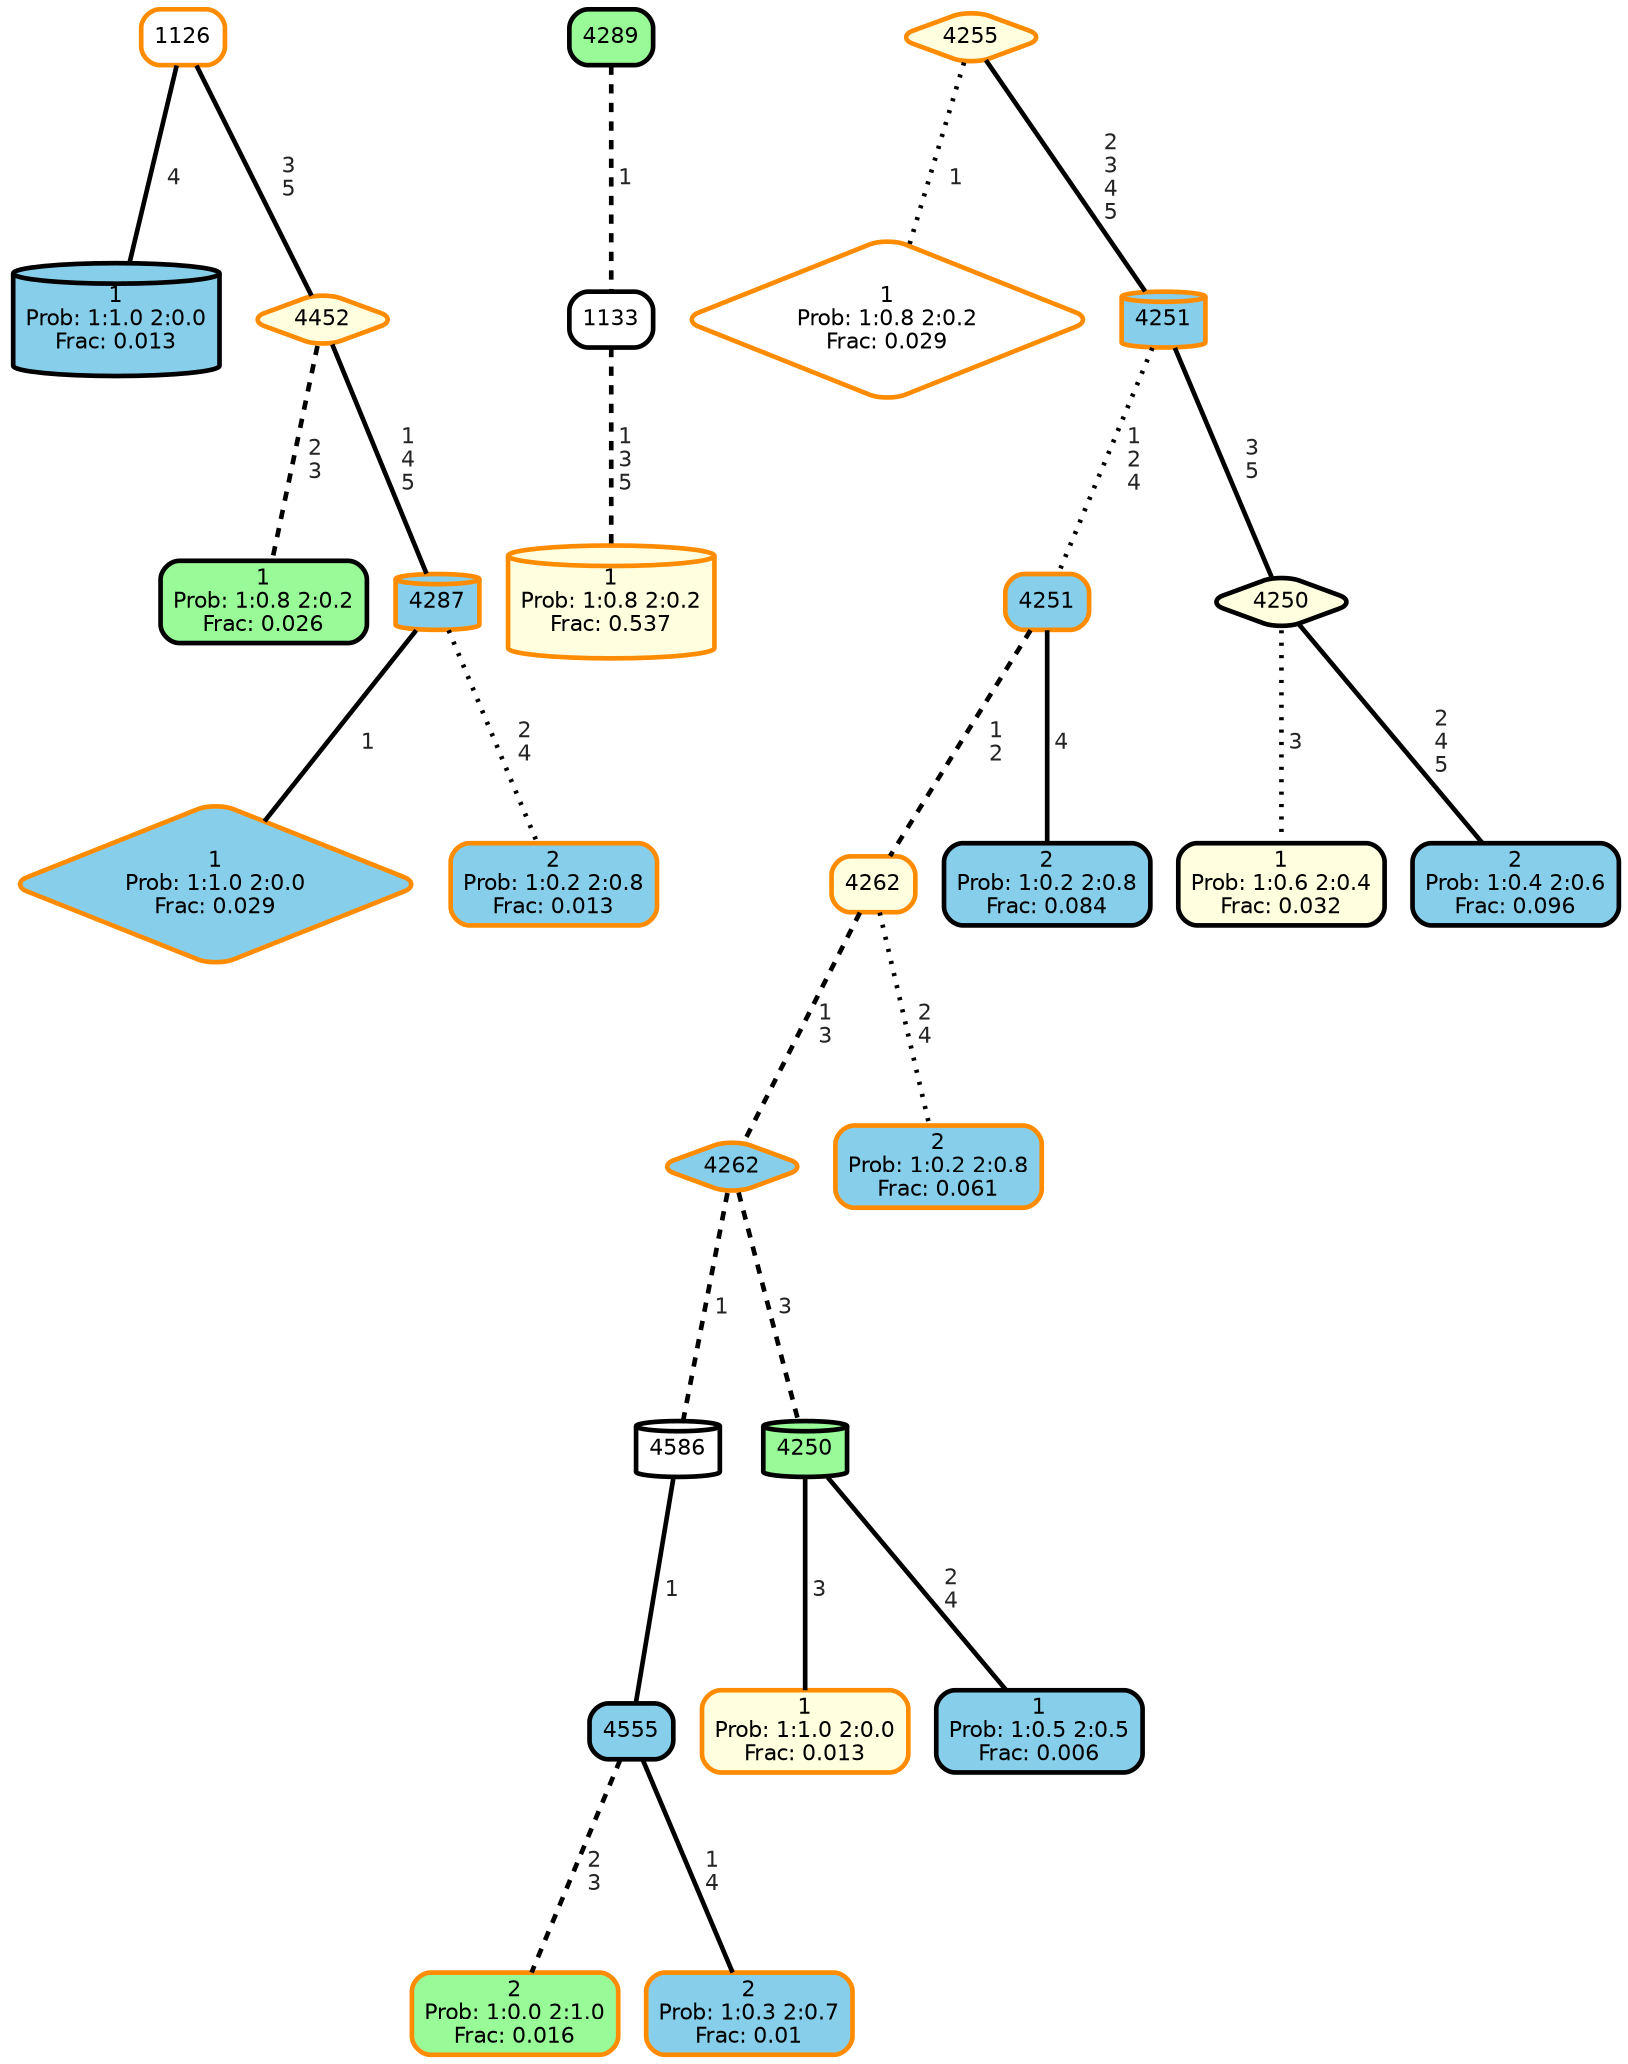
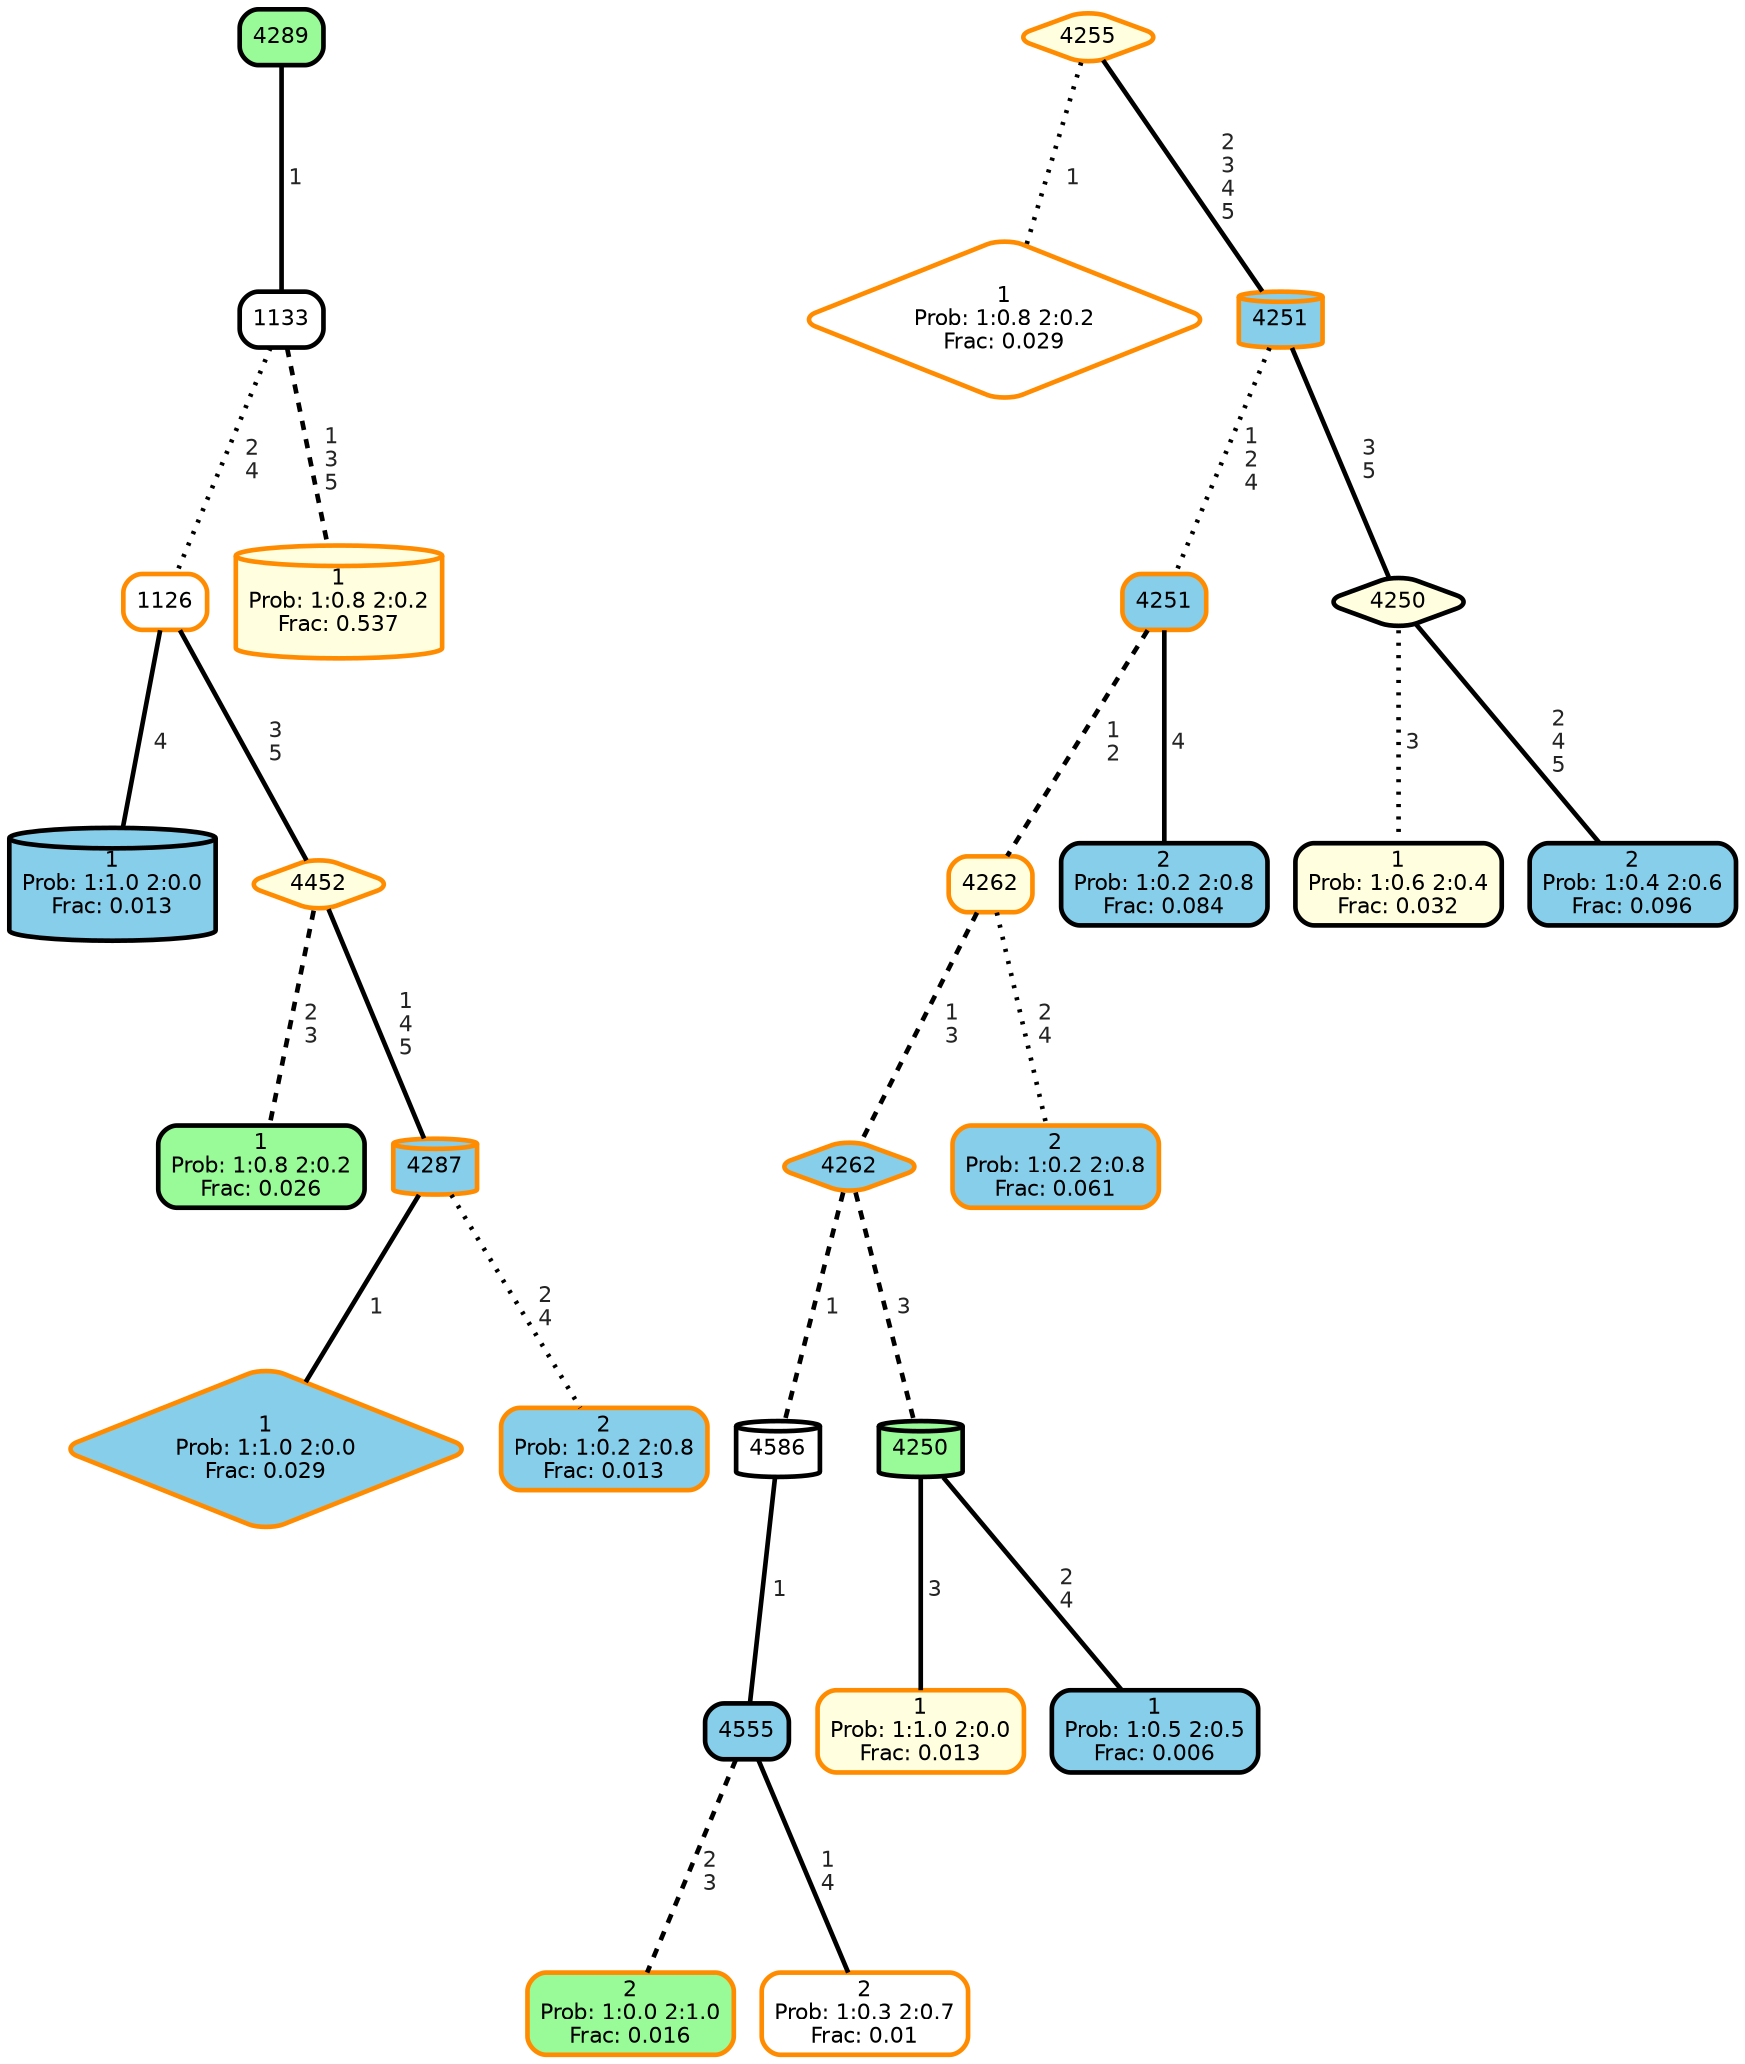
(611, 178) -> (282, 178)
none -> (223, 461)
(749, 2014) -> (865, 2014)
